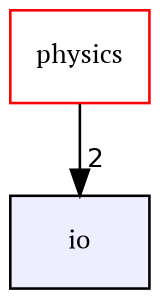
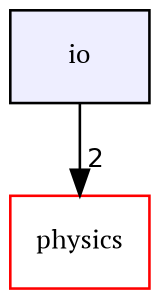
(80, 137) -> (80, 137)
